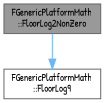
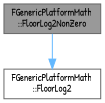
(52, 84) -> (52, 84)
